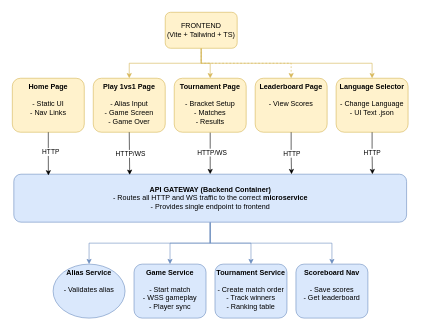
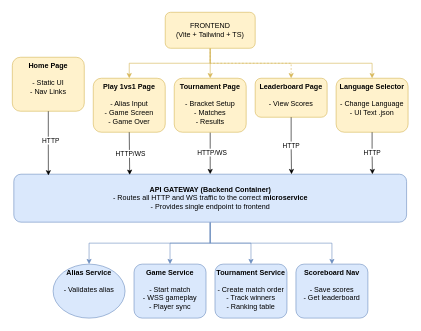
(201, 30) -> (210, 30)
(48, 105) -> (48, 84)
(291, 105) -> (291, 98)
